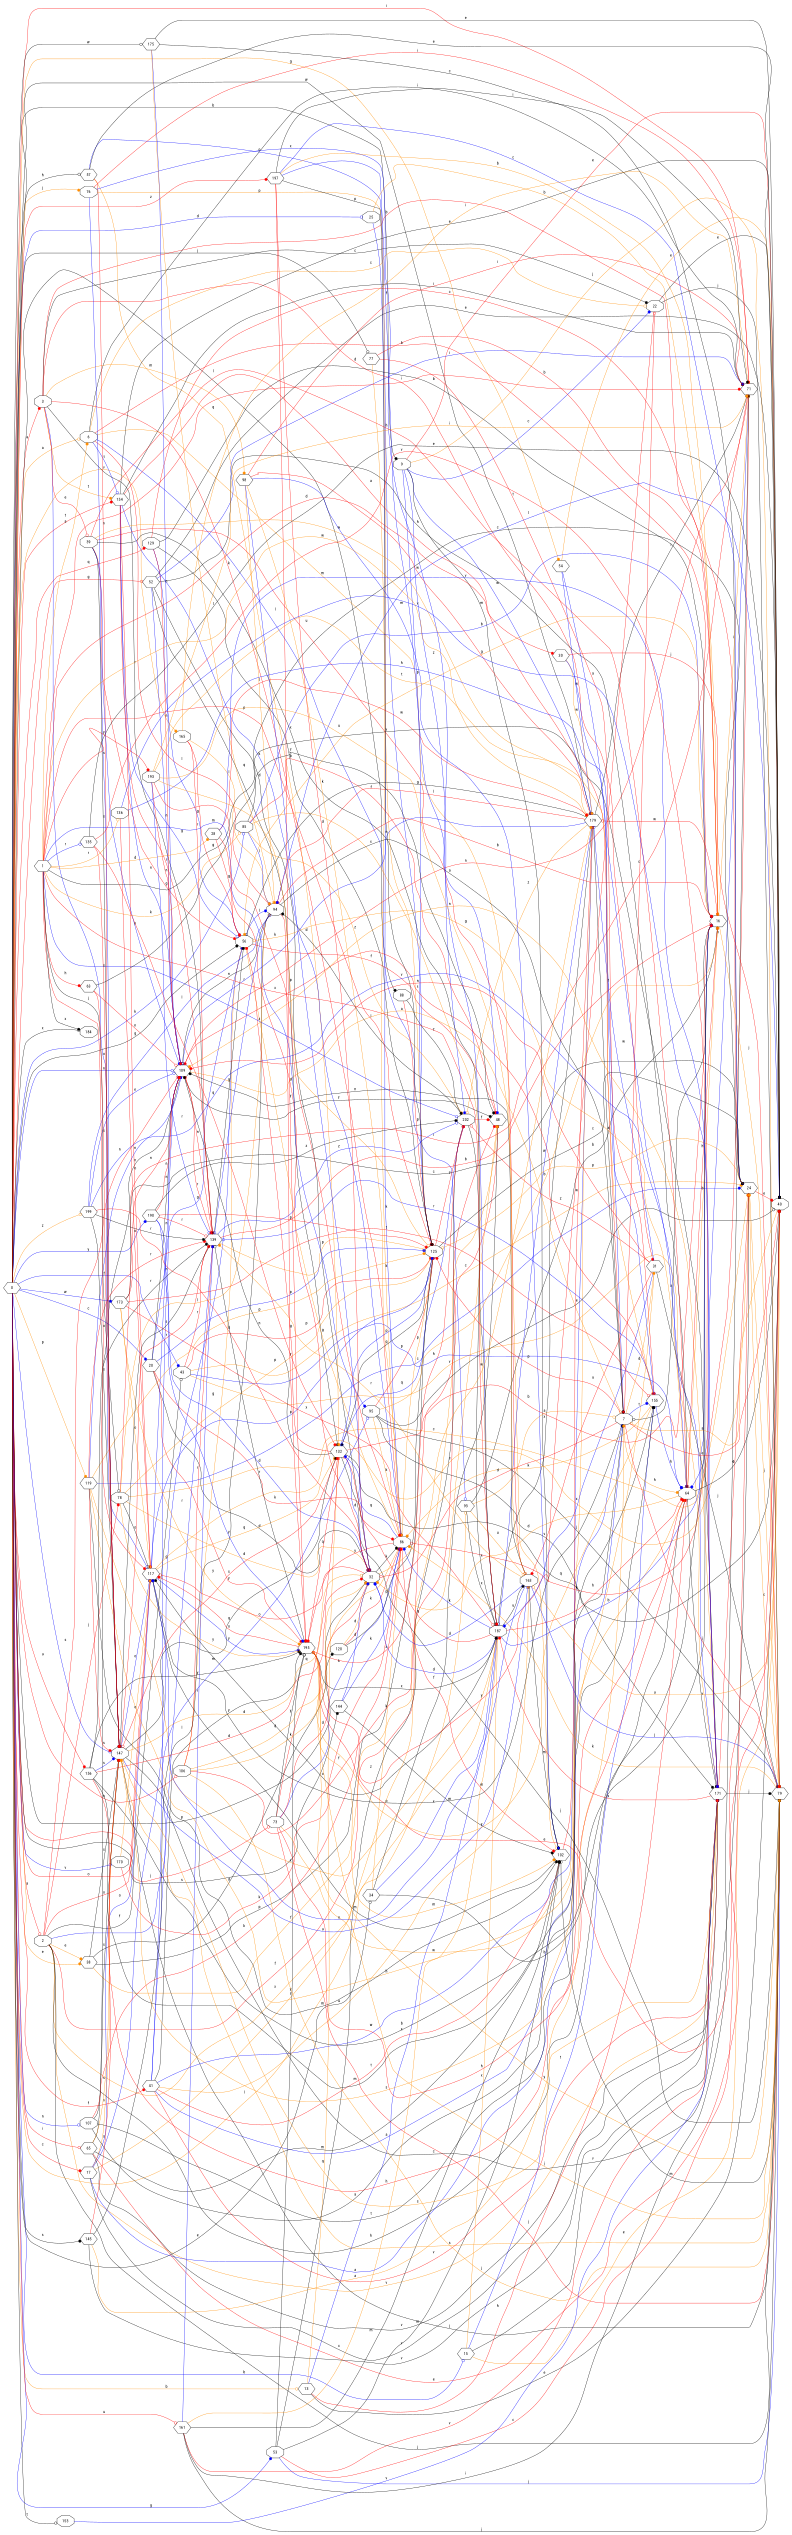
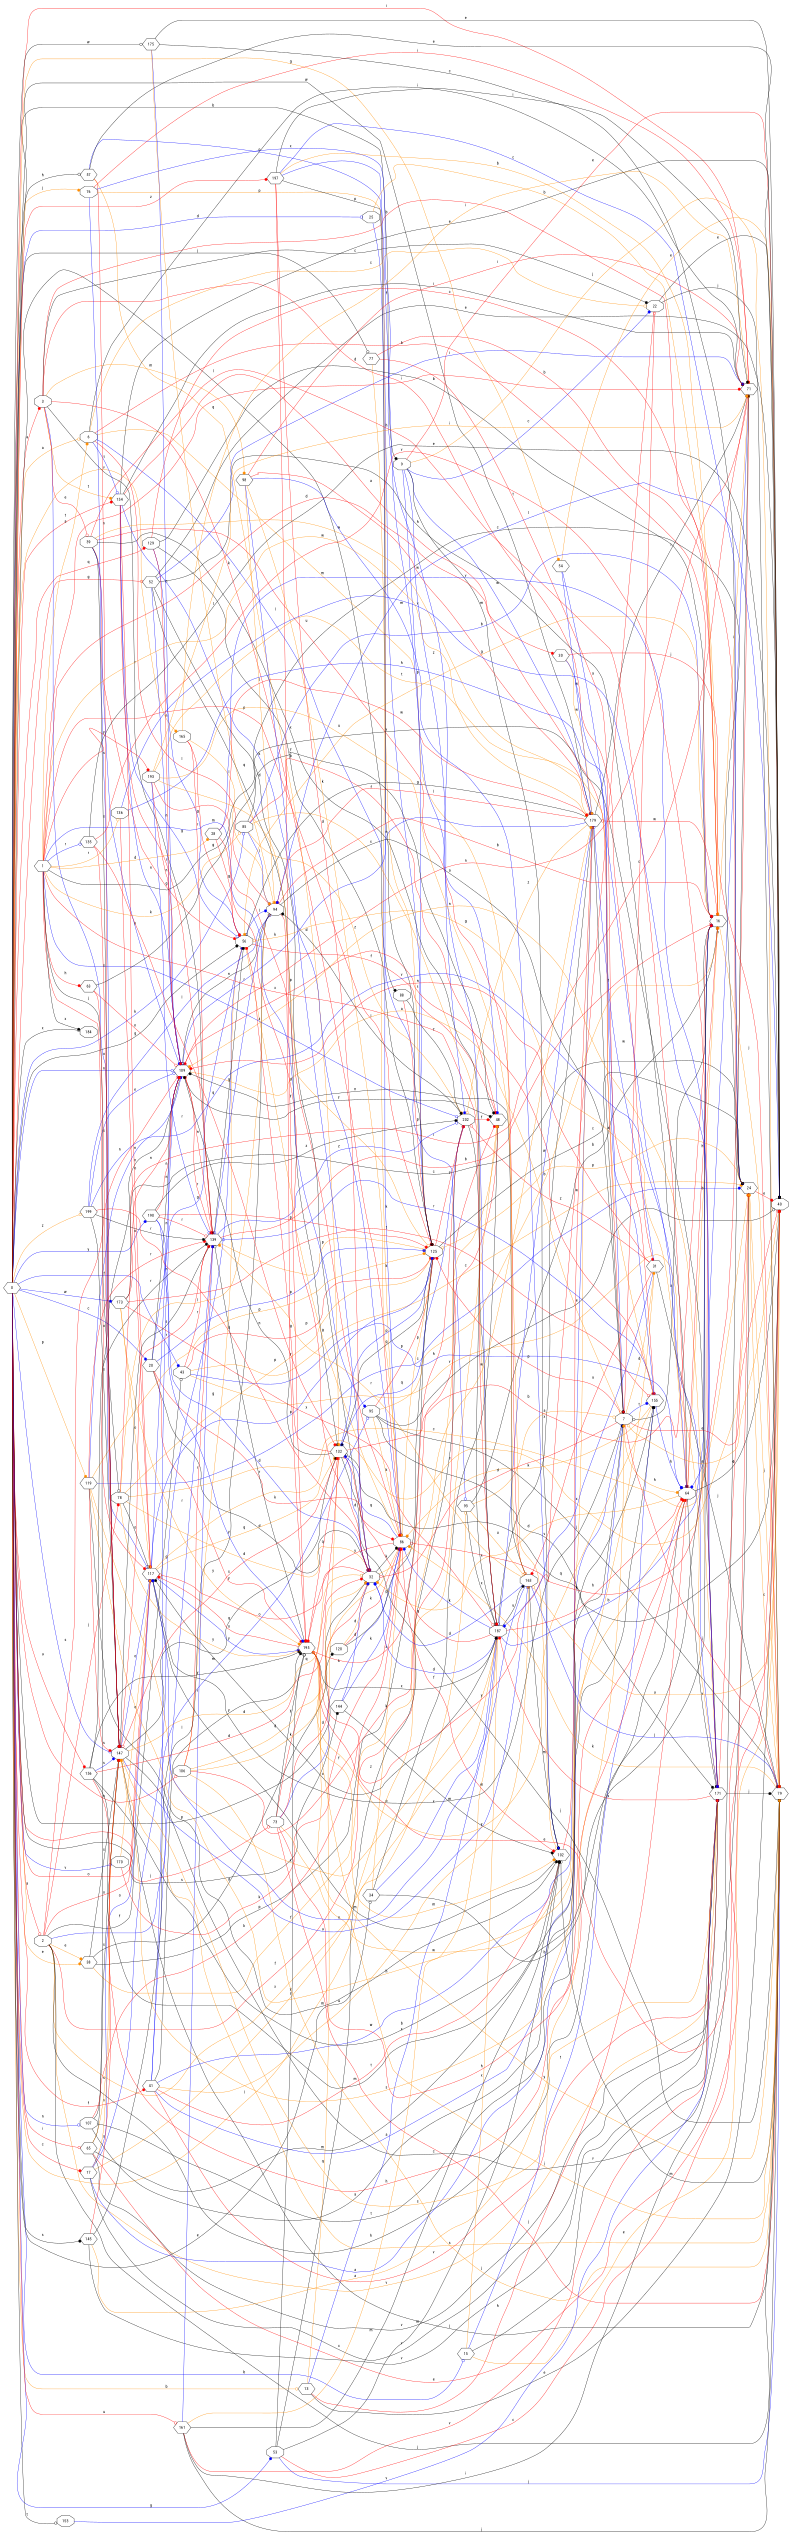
(666, 1613) -> (720, 1575)
